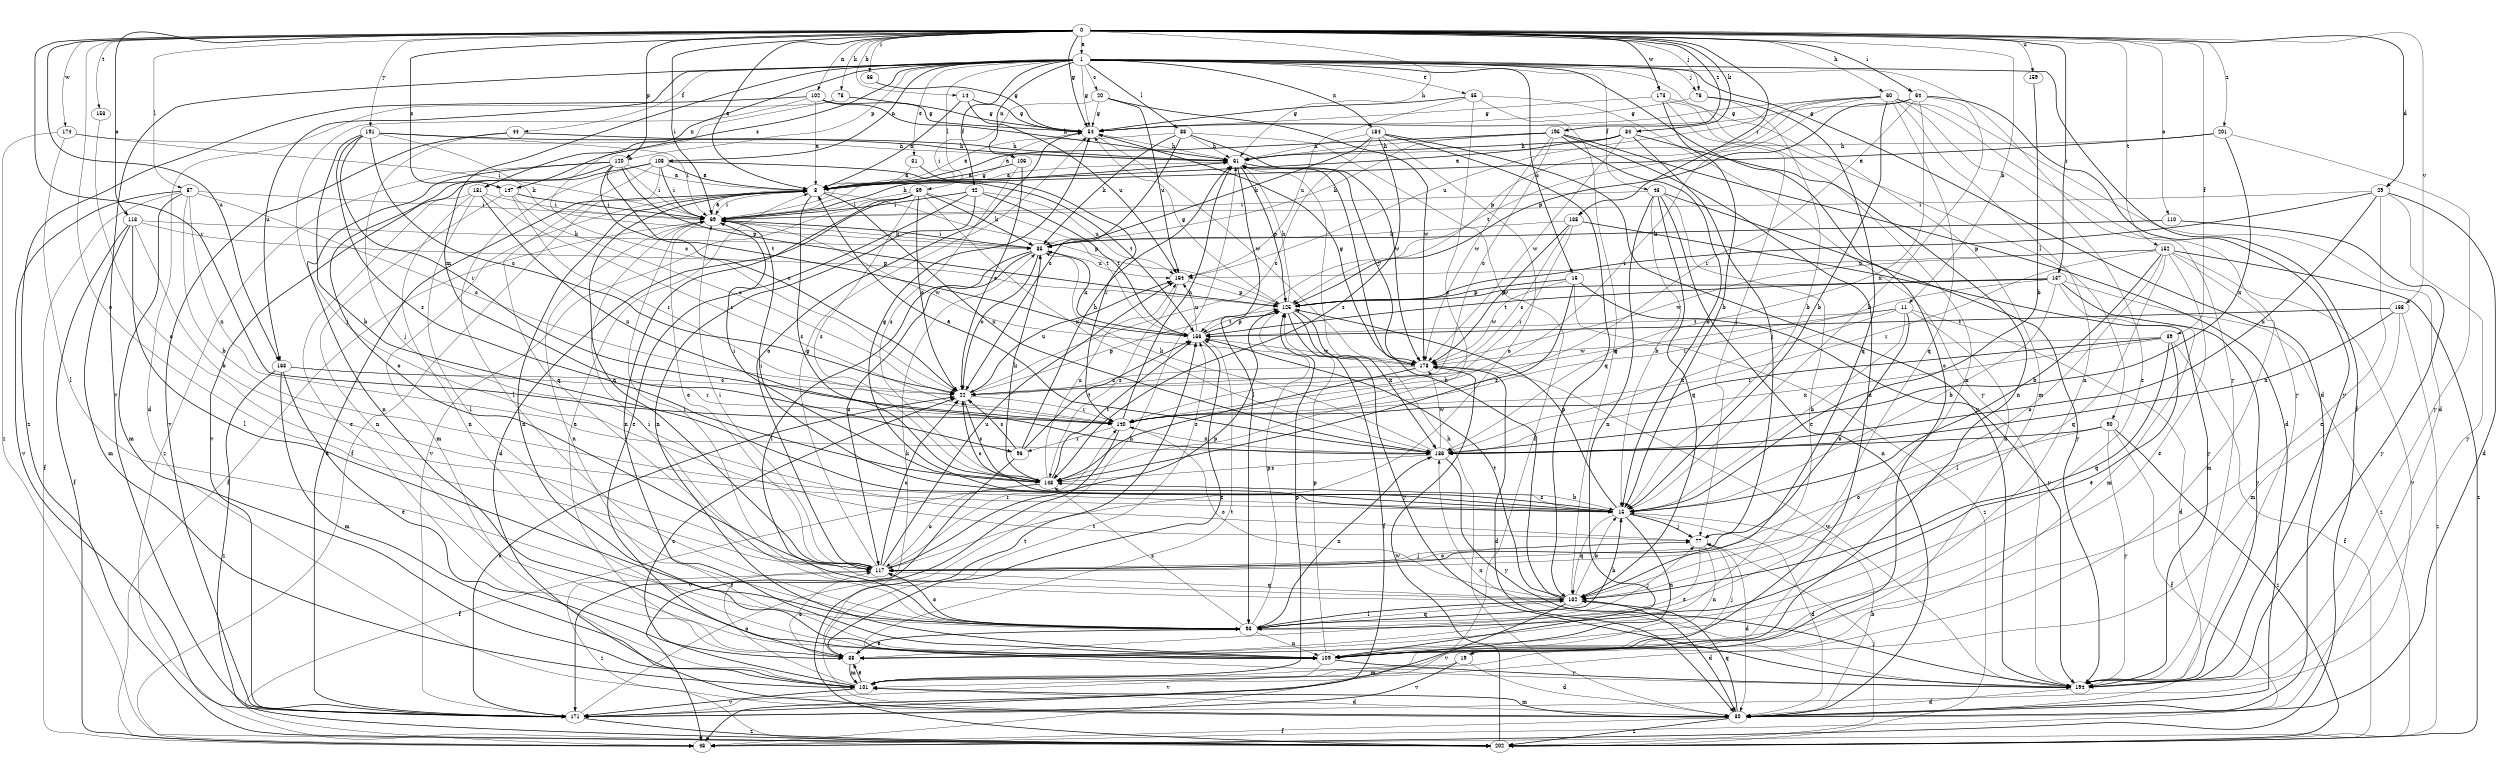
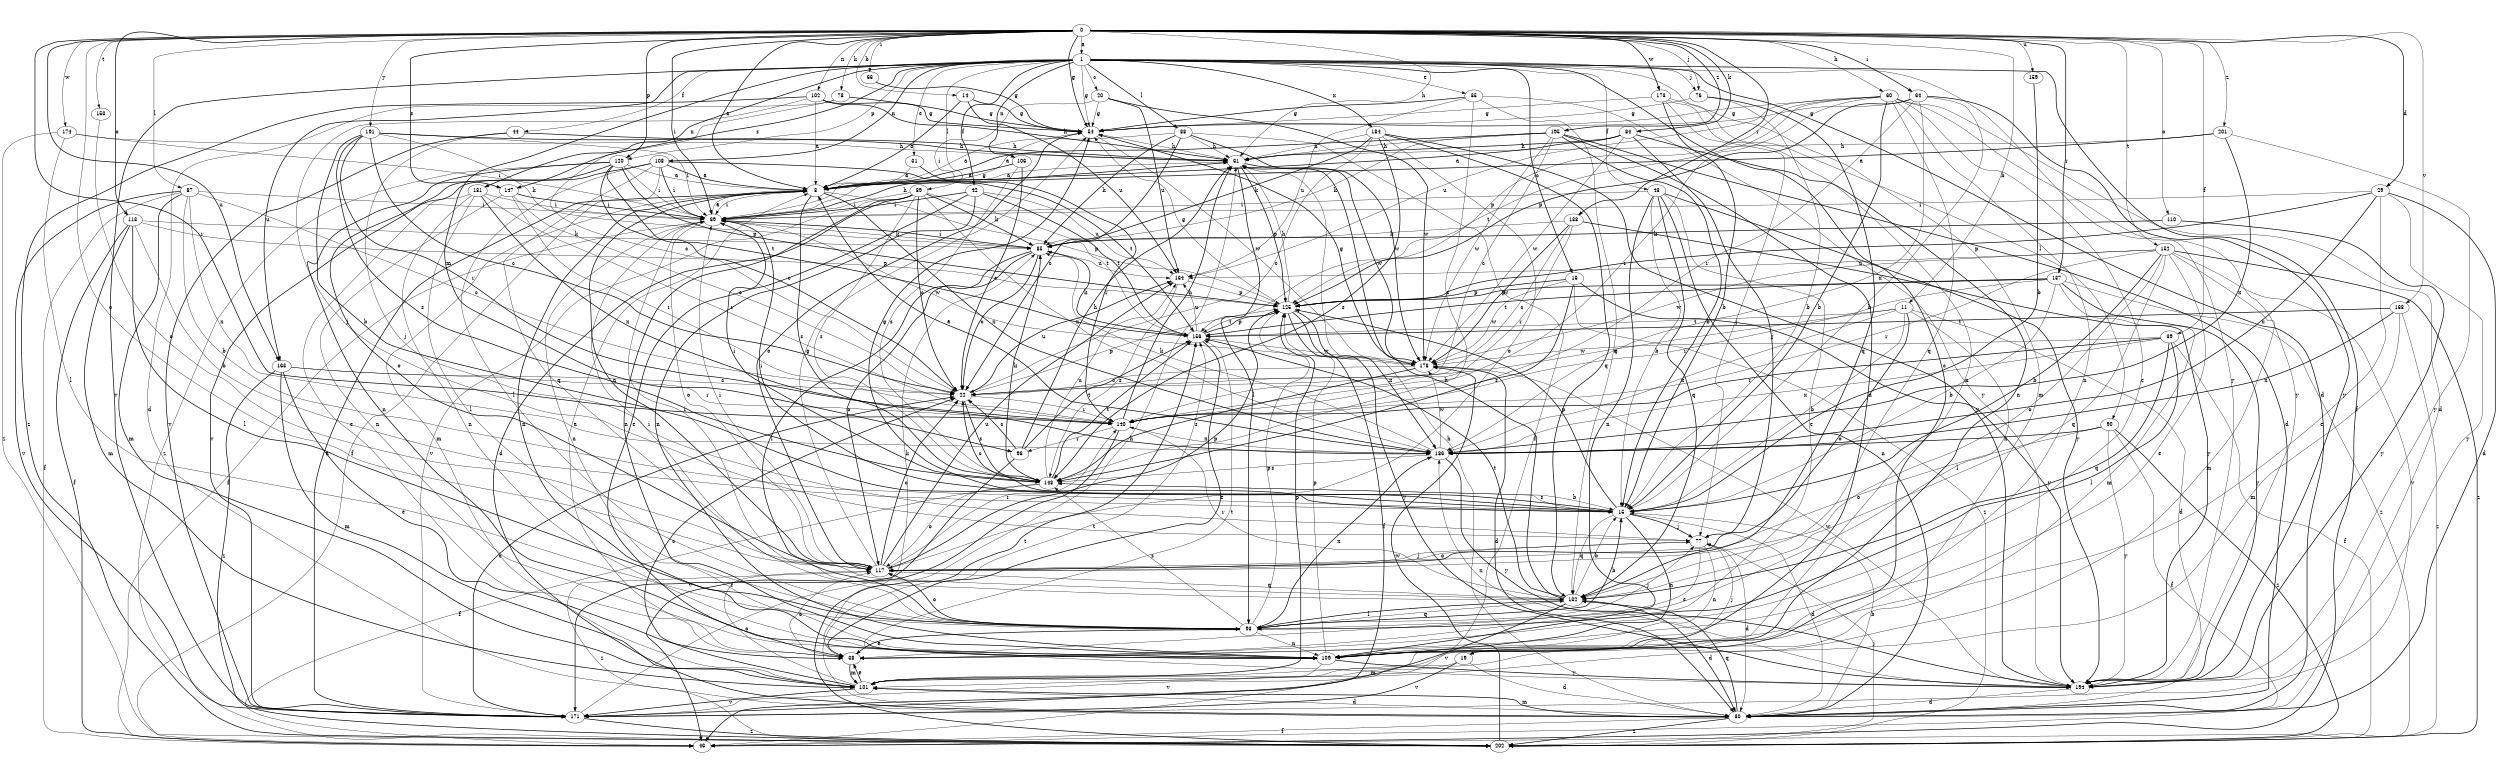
(1380, 264) -> (1380, 264)
(2091, 483) -> (2091, 483)
(1223, 512) -> (1223, 512)
